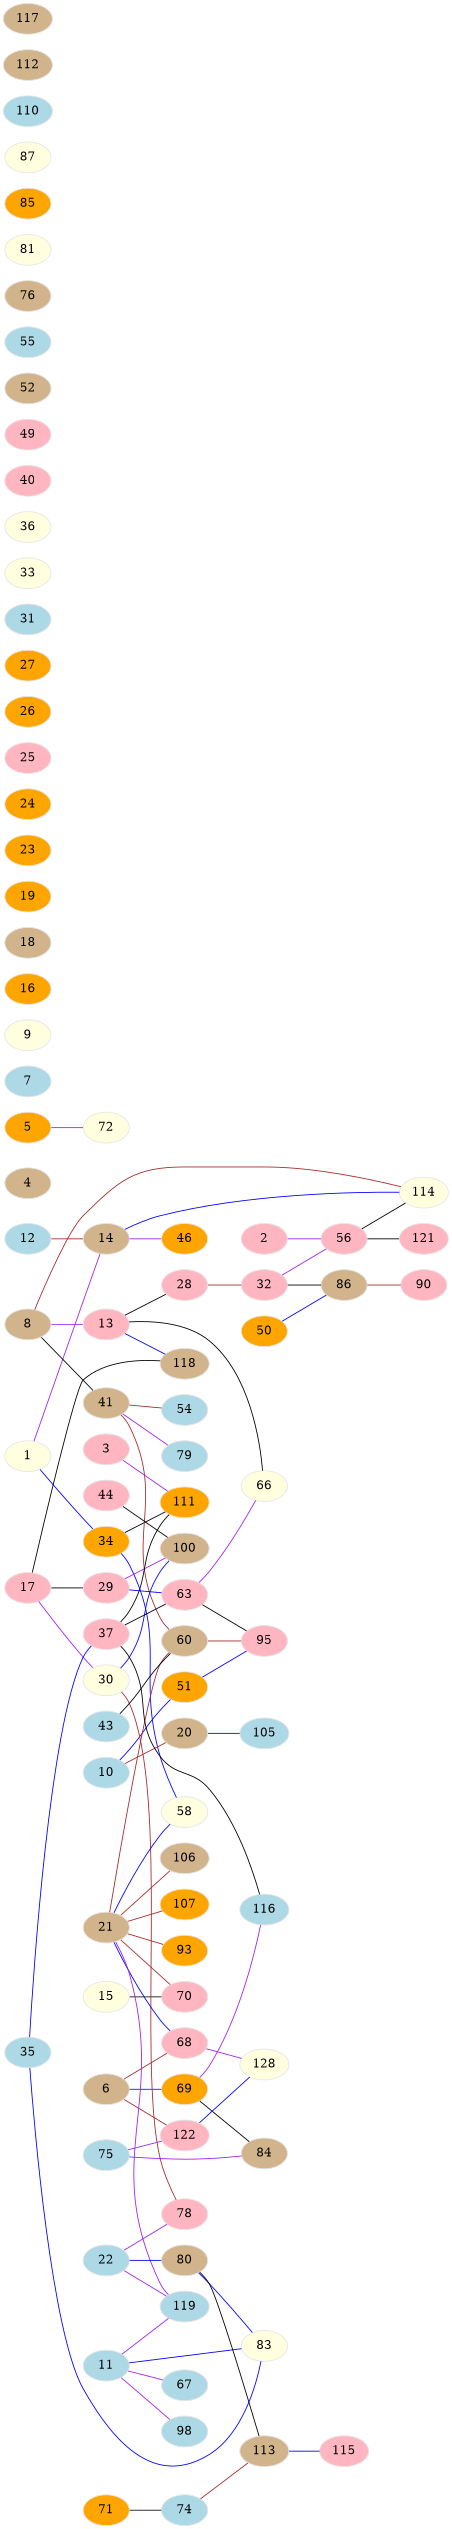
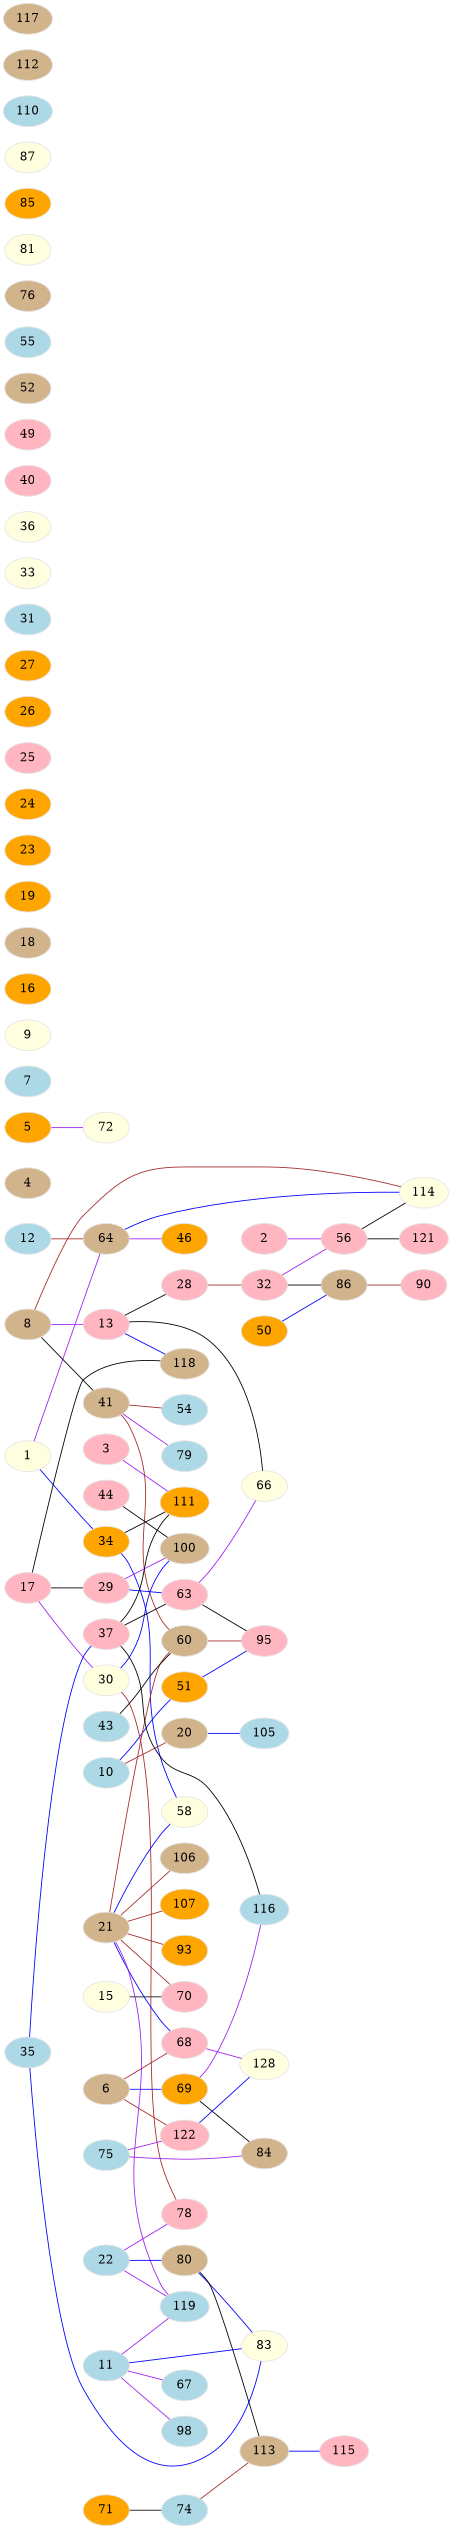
(106, 1239) -> (106, 1239)
